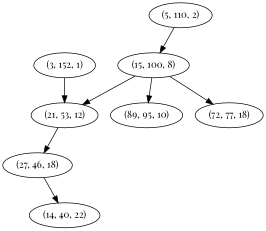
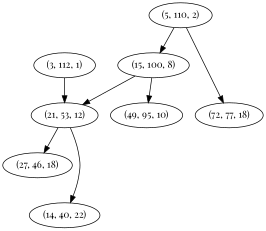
(65, 65) -> (65, 65)
(189, 88) -> (203, 62)
(147, 115) -> (147, 115)
(49, 187) -> (80, 162)
